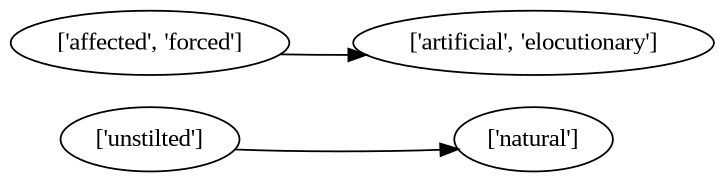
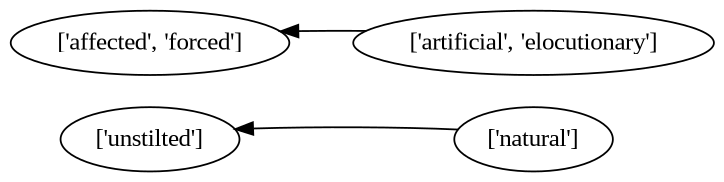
(314, 55) -> (333, 31)
(338, 151) -> (356, 127)
